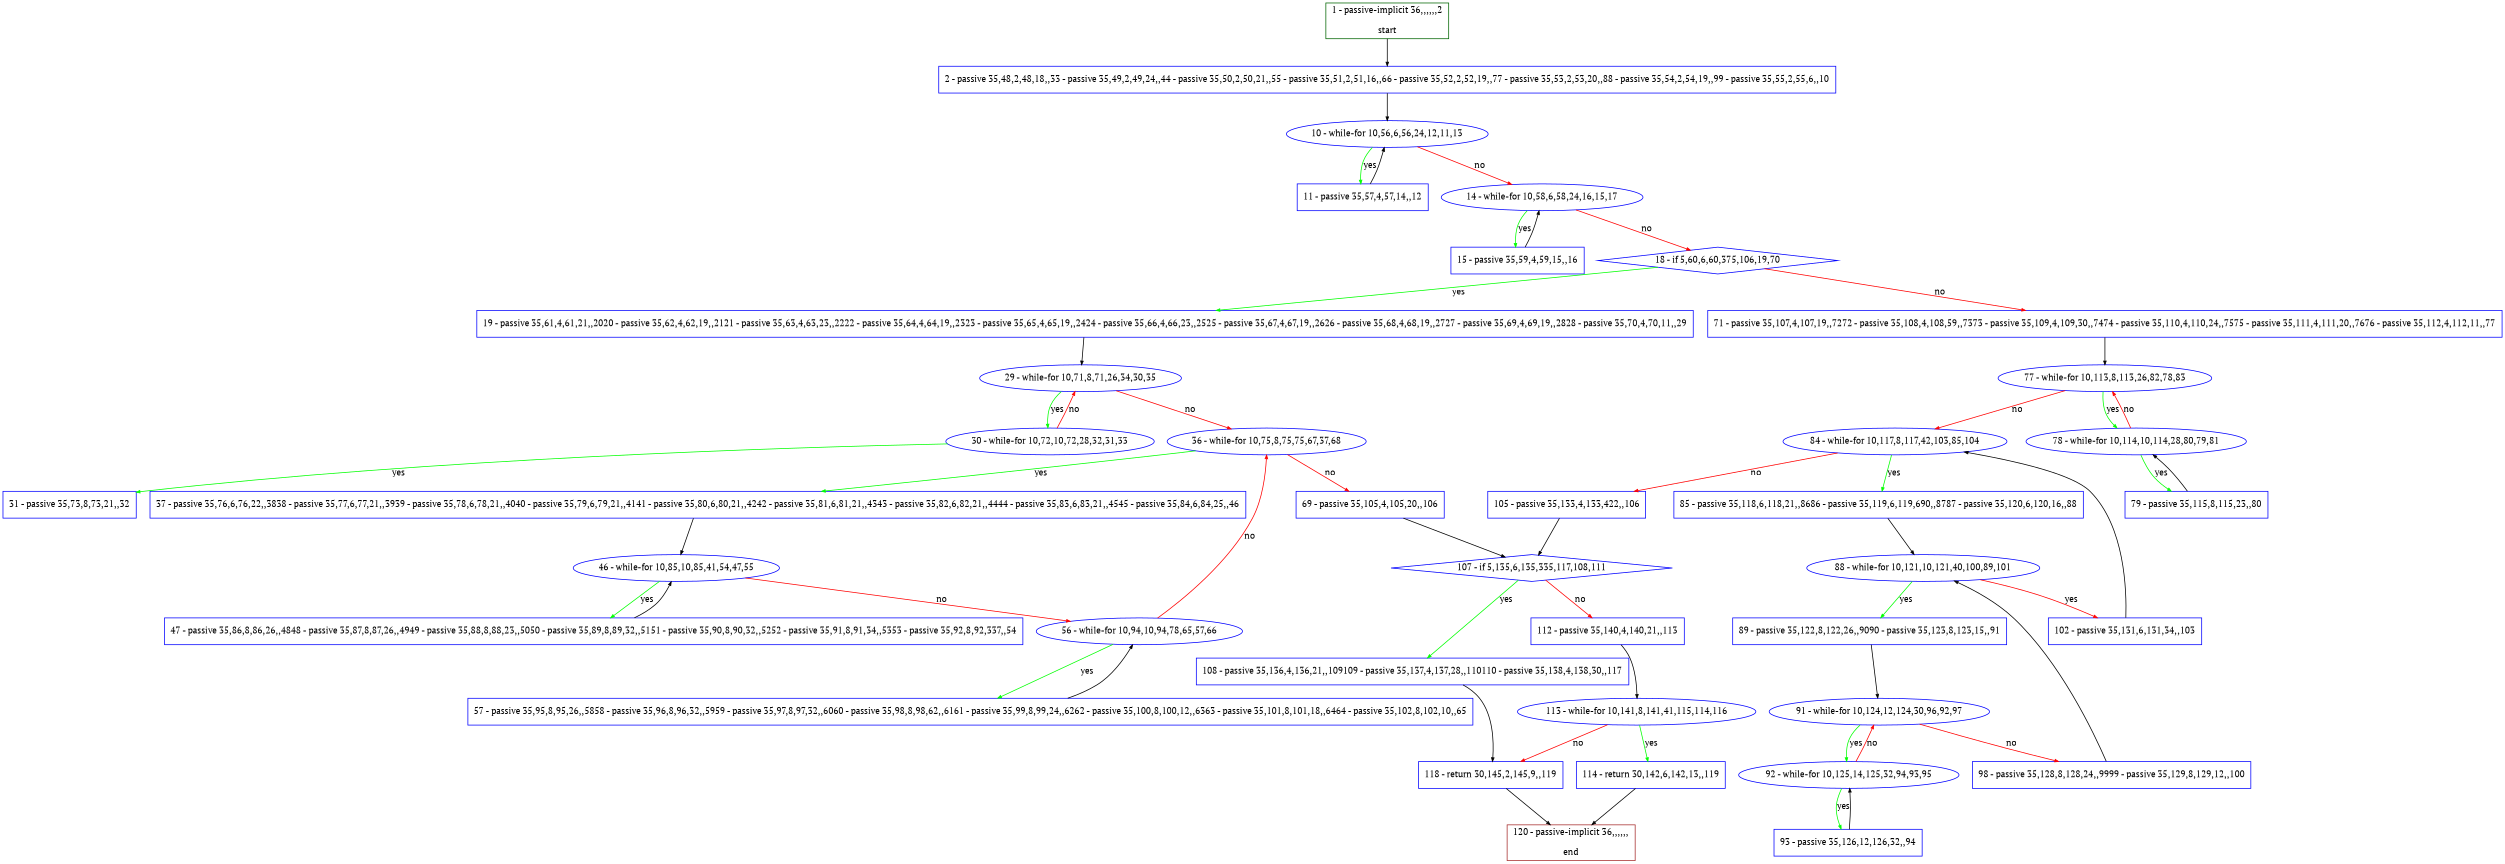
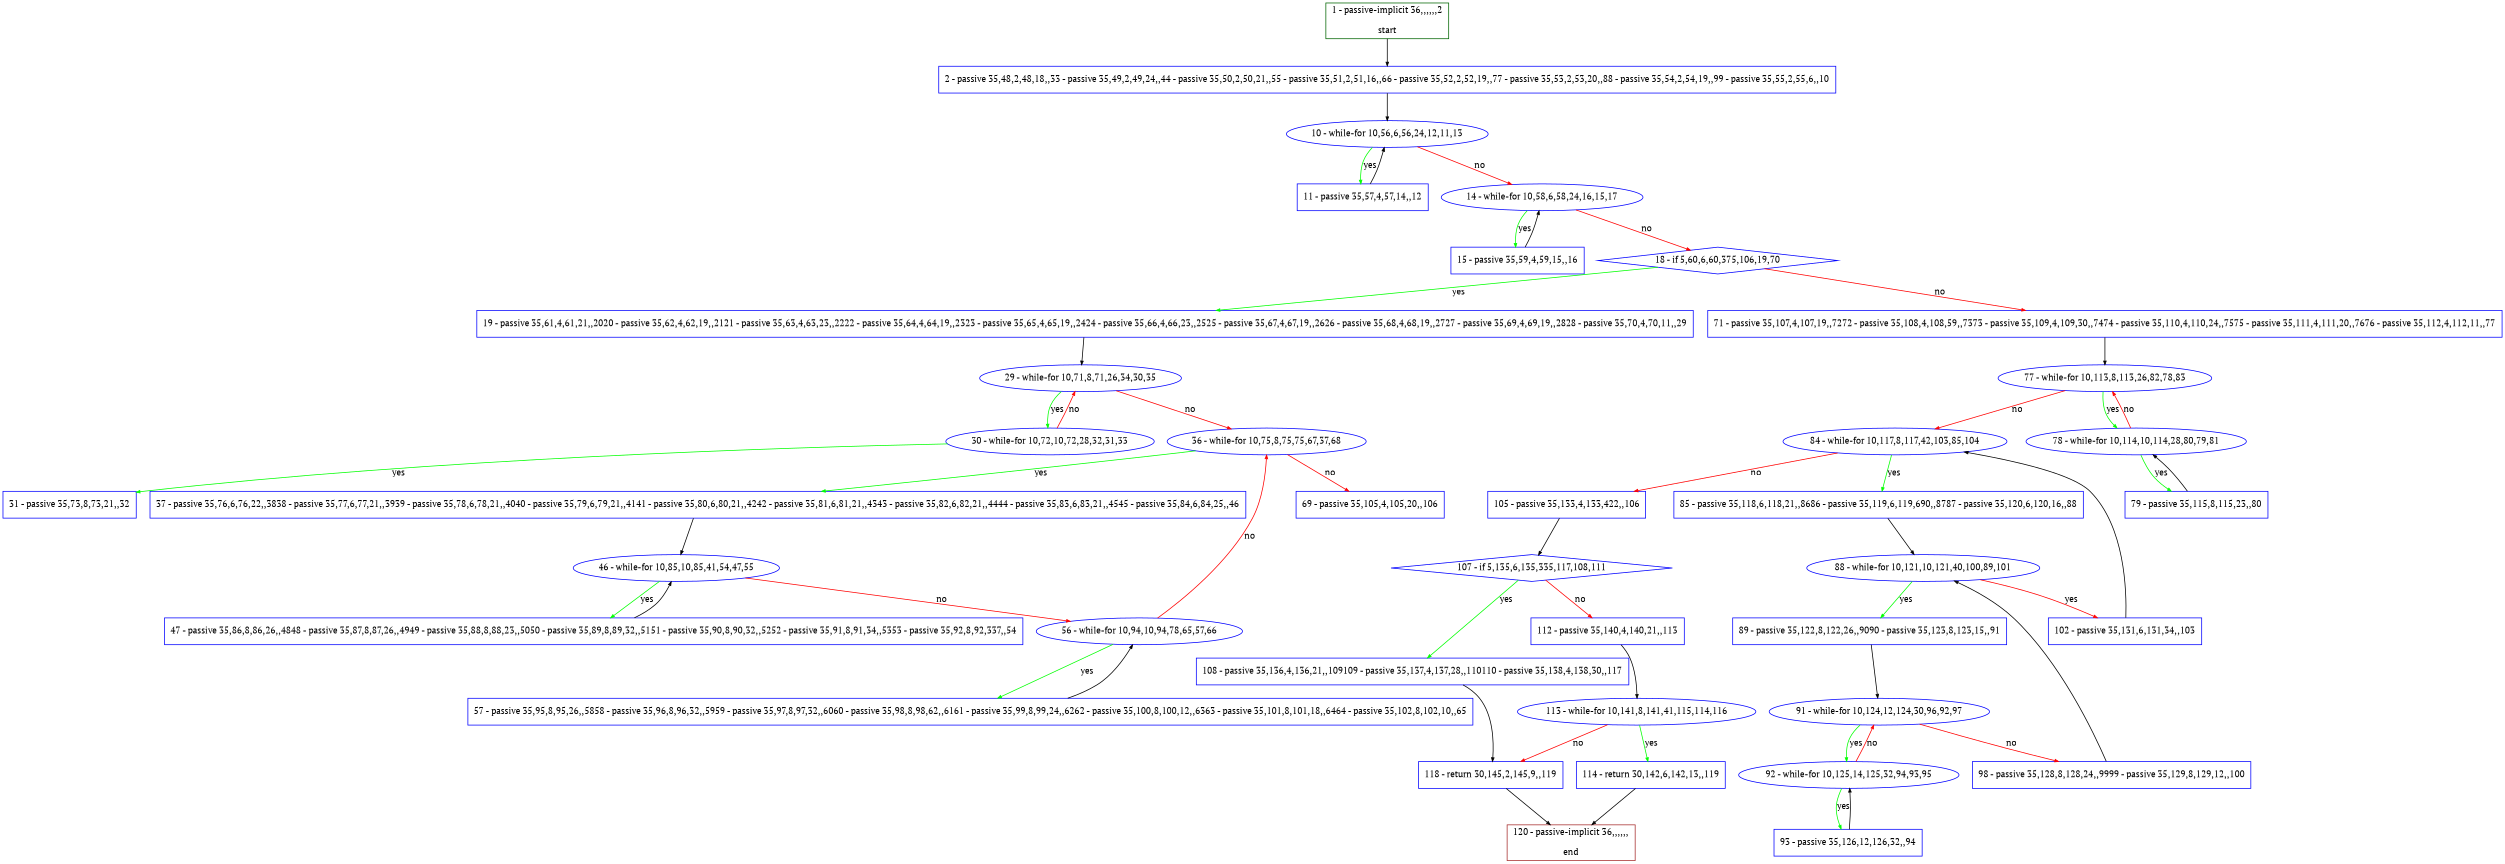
(1452, 537) -> none
